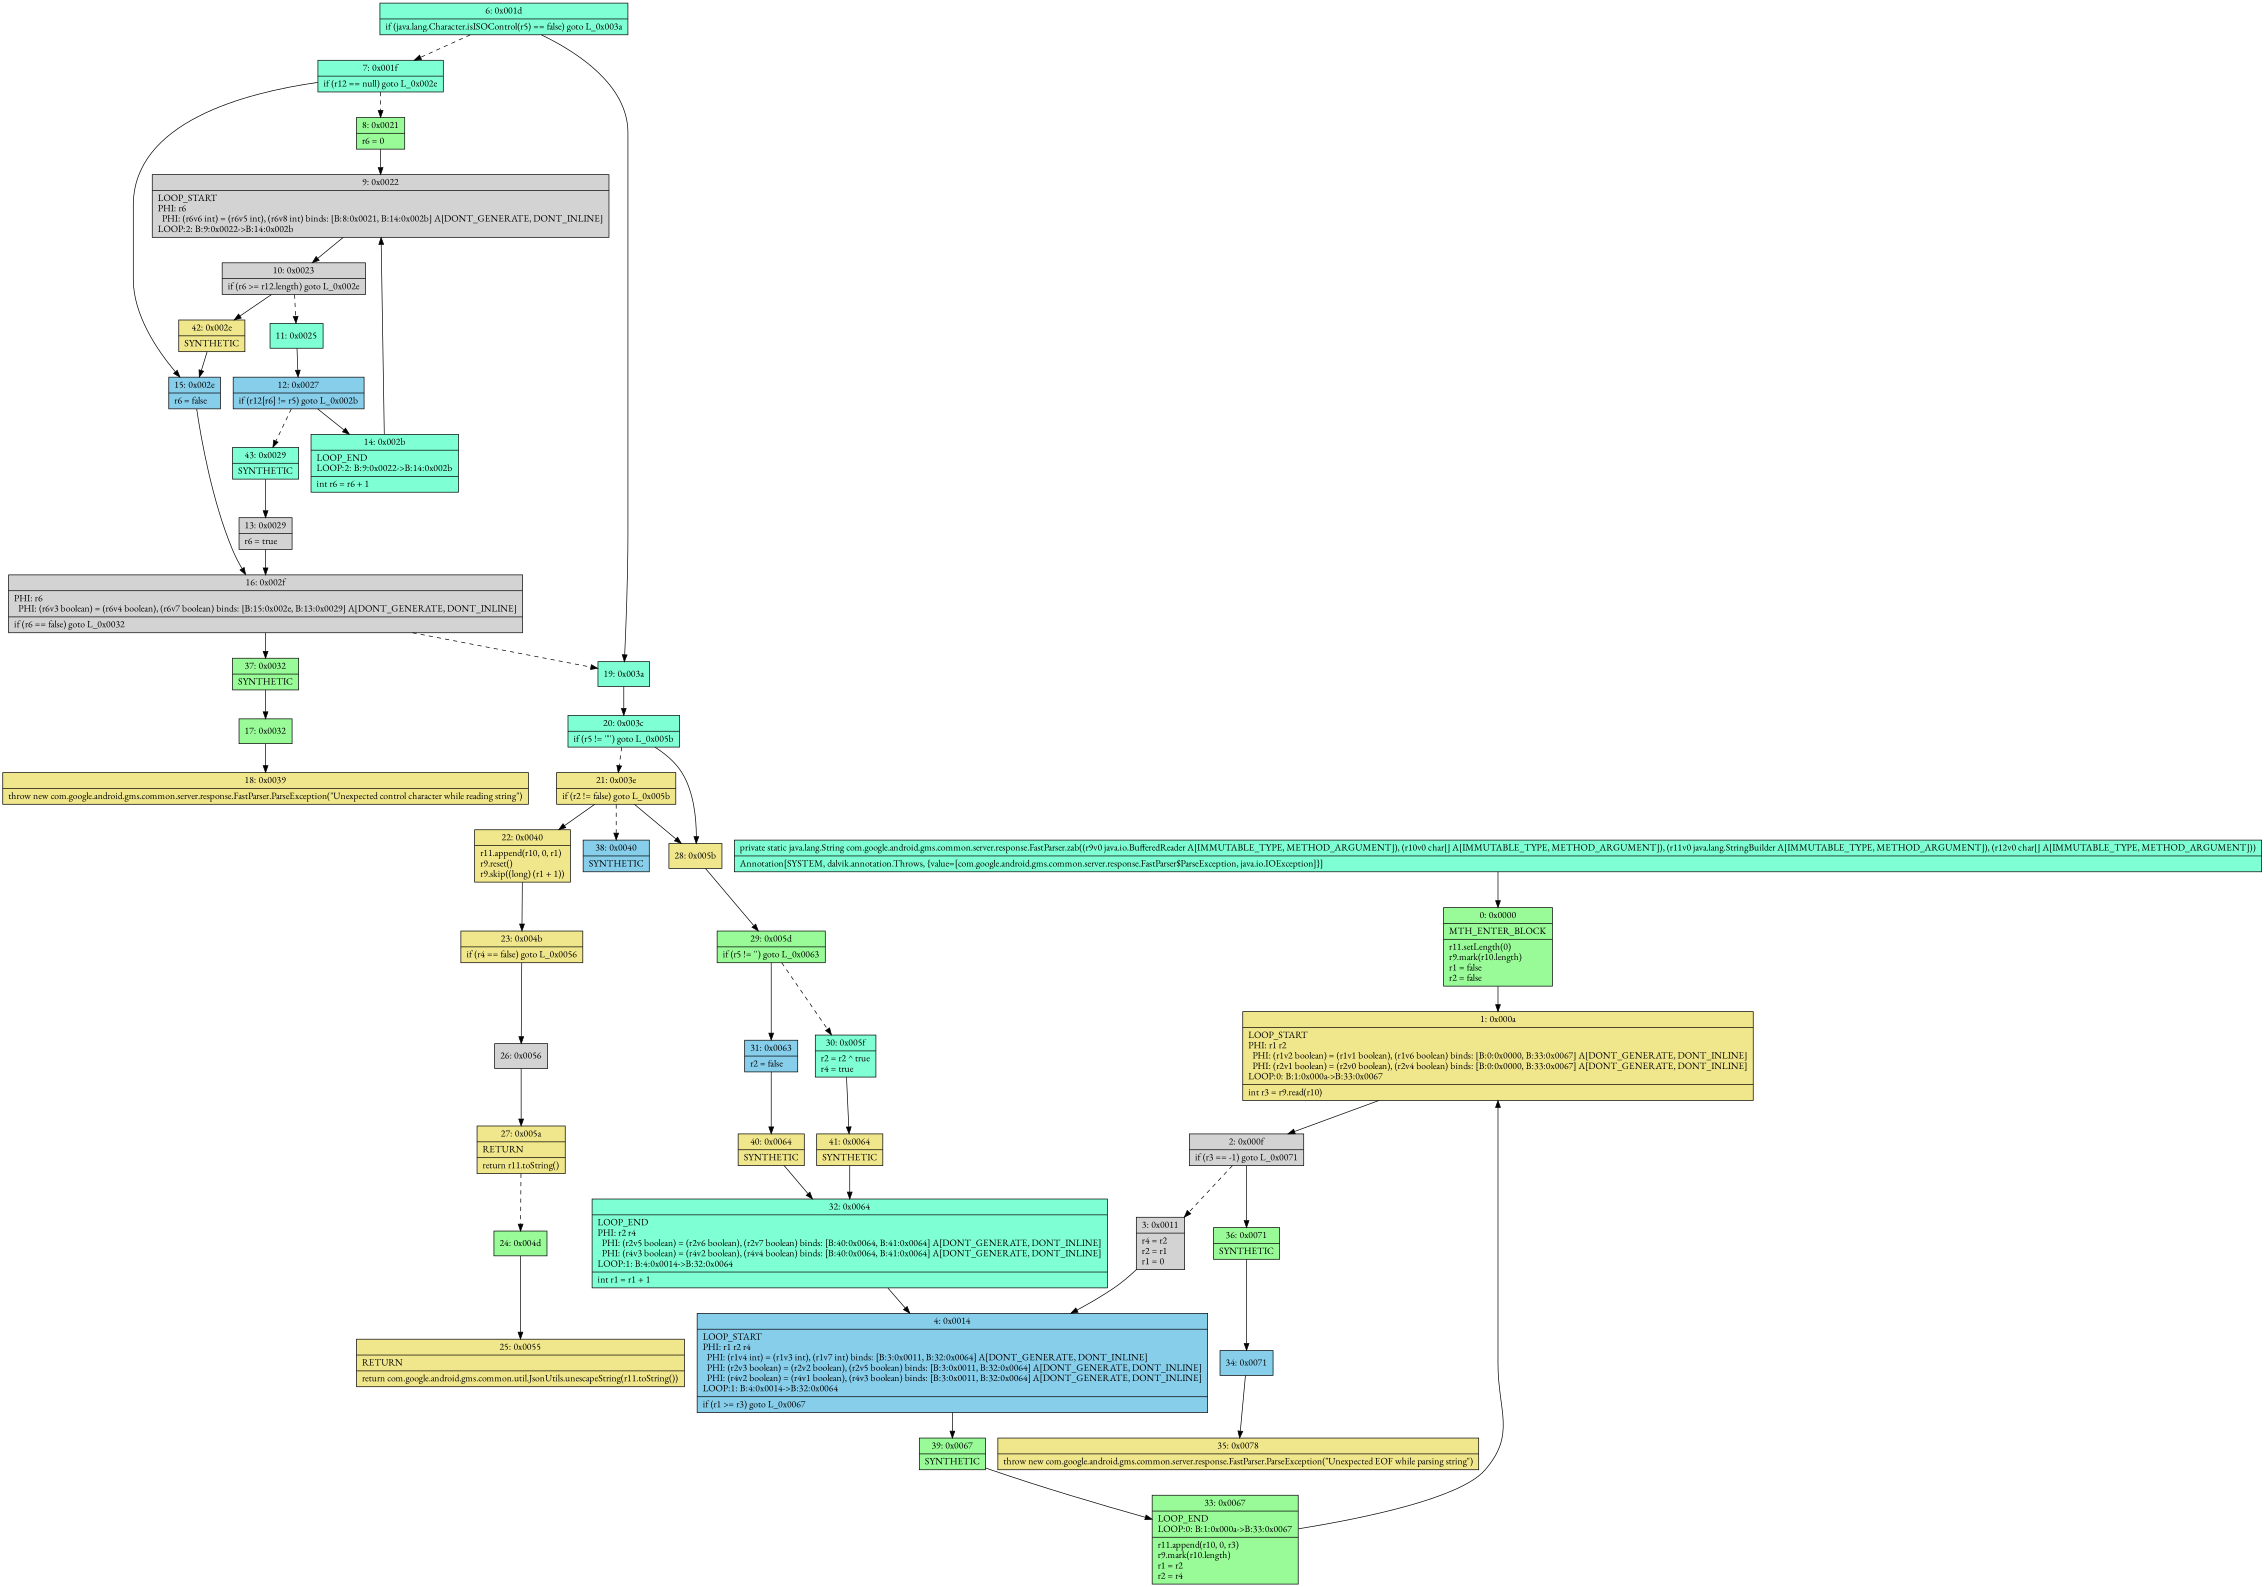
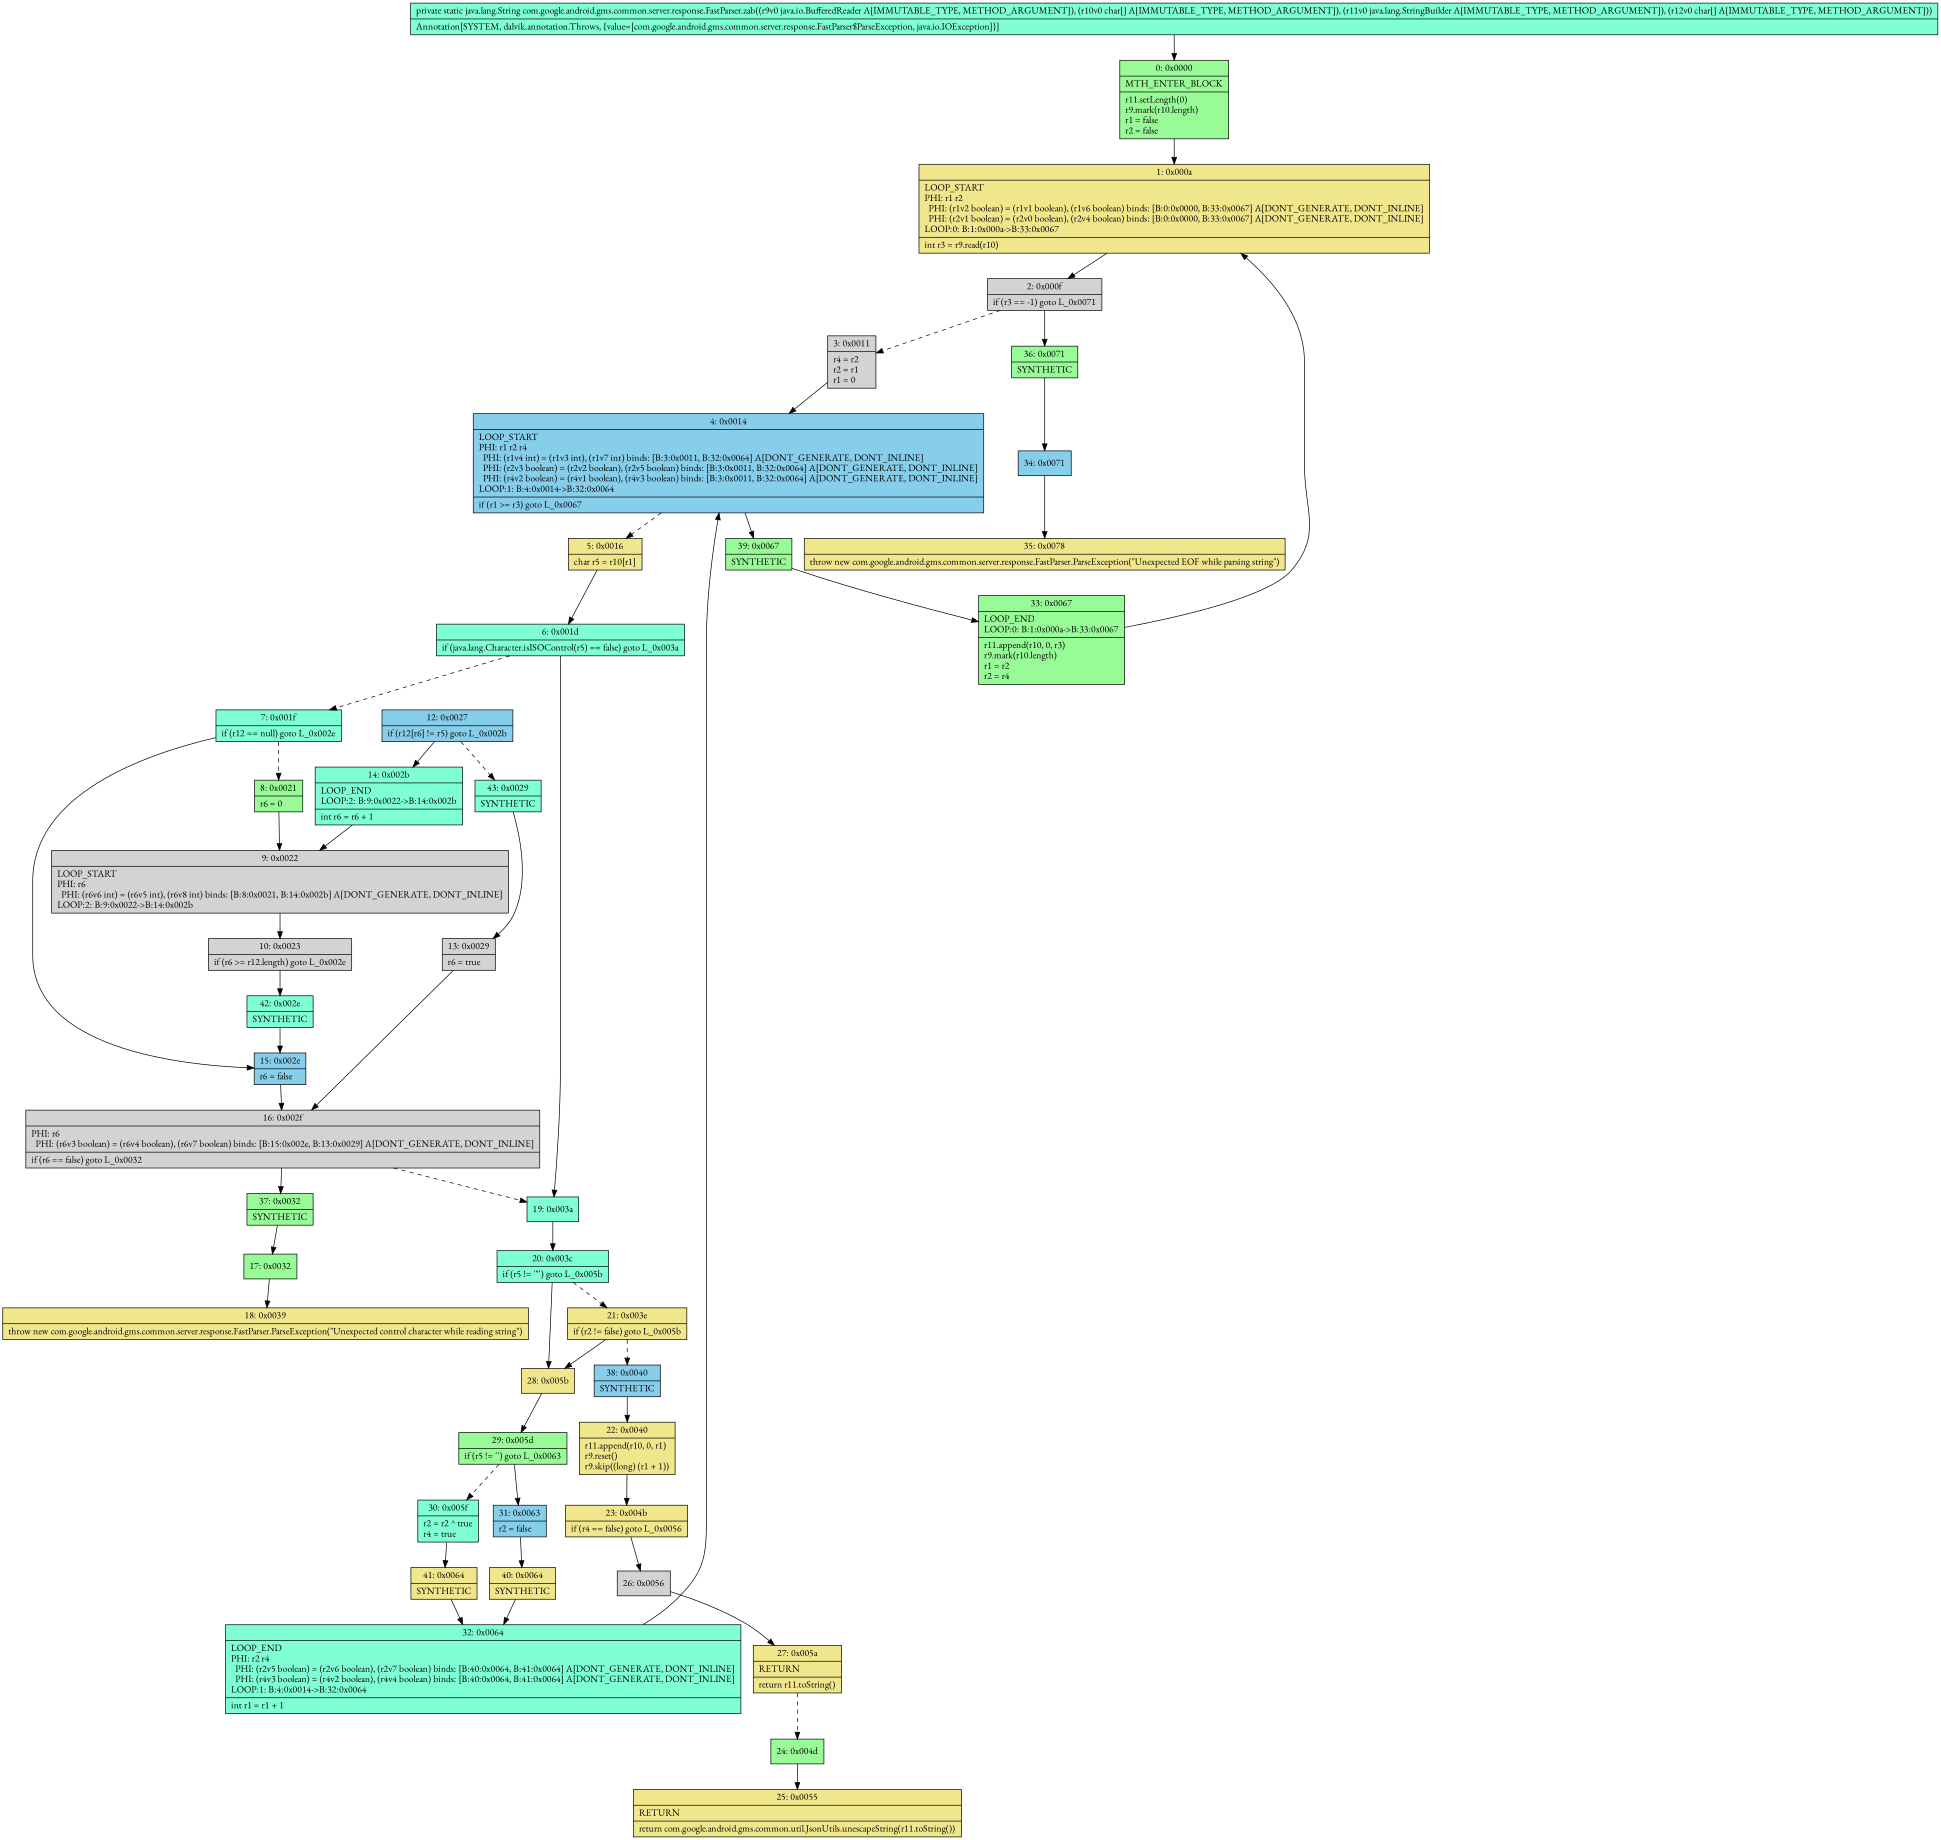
(212, 336) -> (280, 1012)
(297, 336) -> none
none -> (605, 554)
(580, 815) -> (627, 1406)
